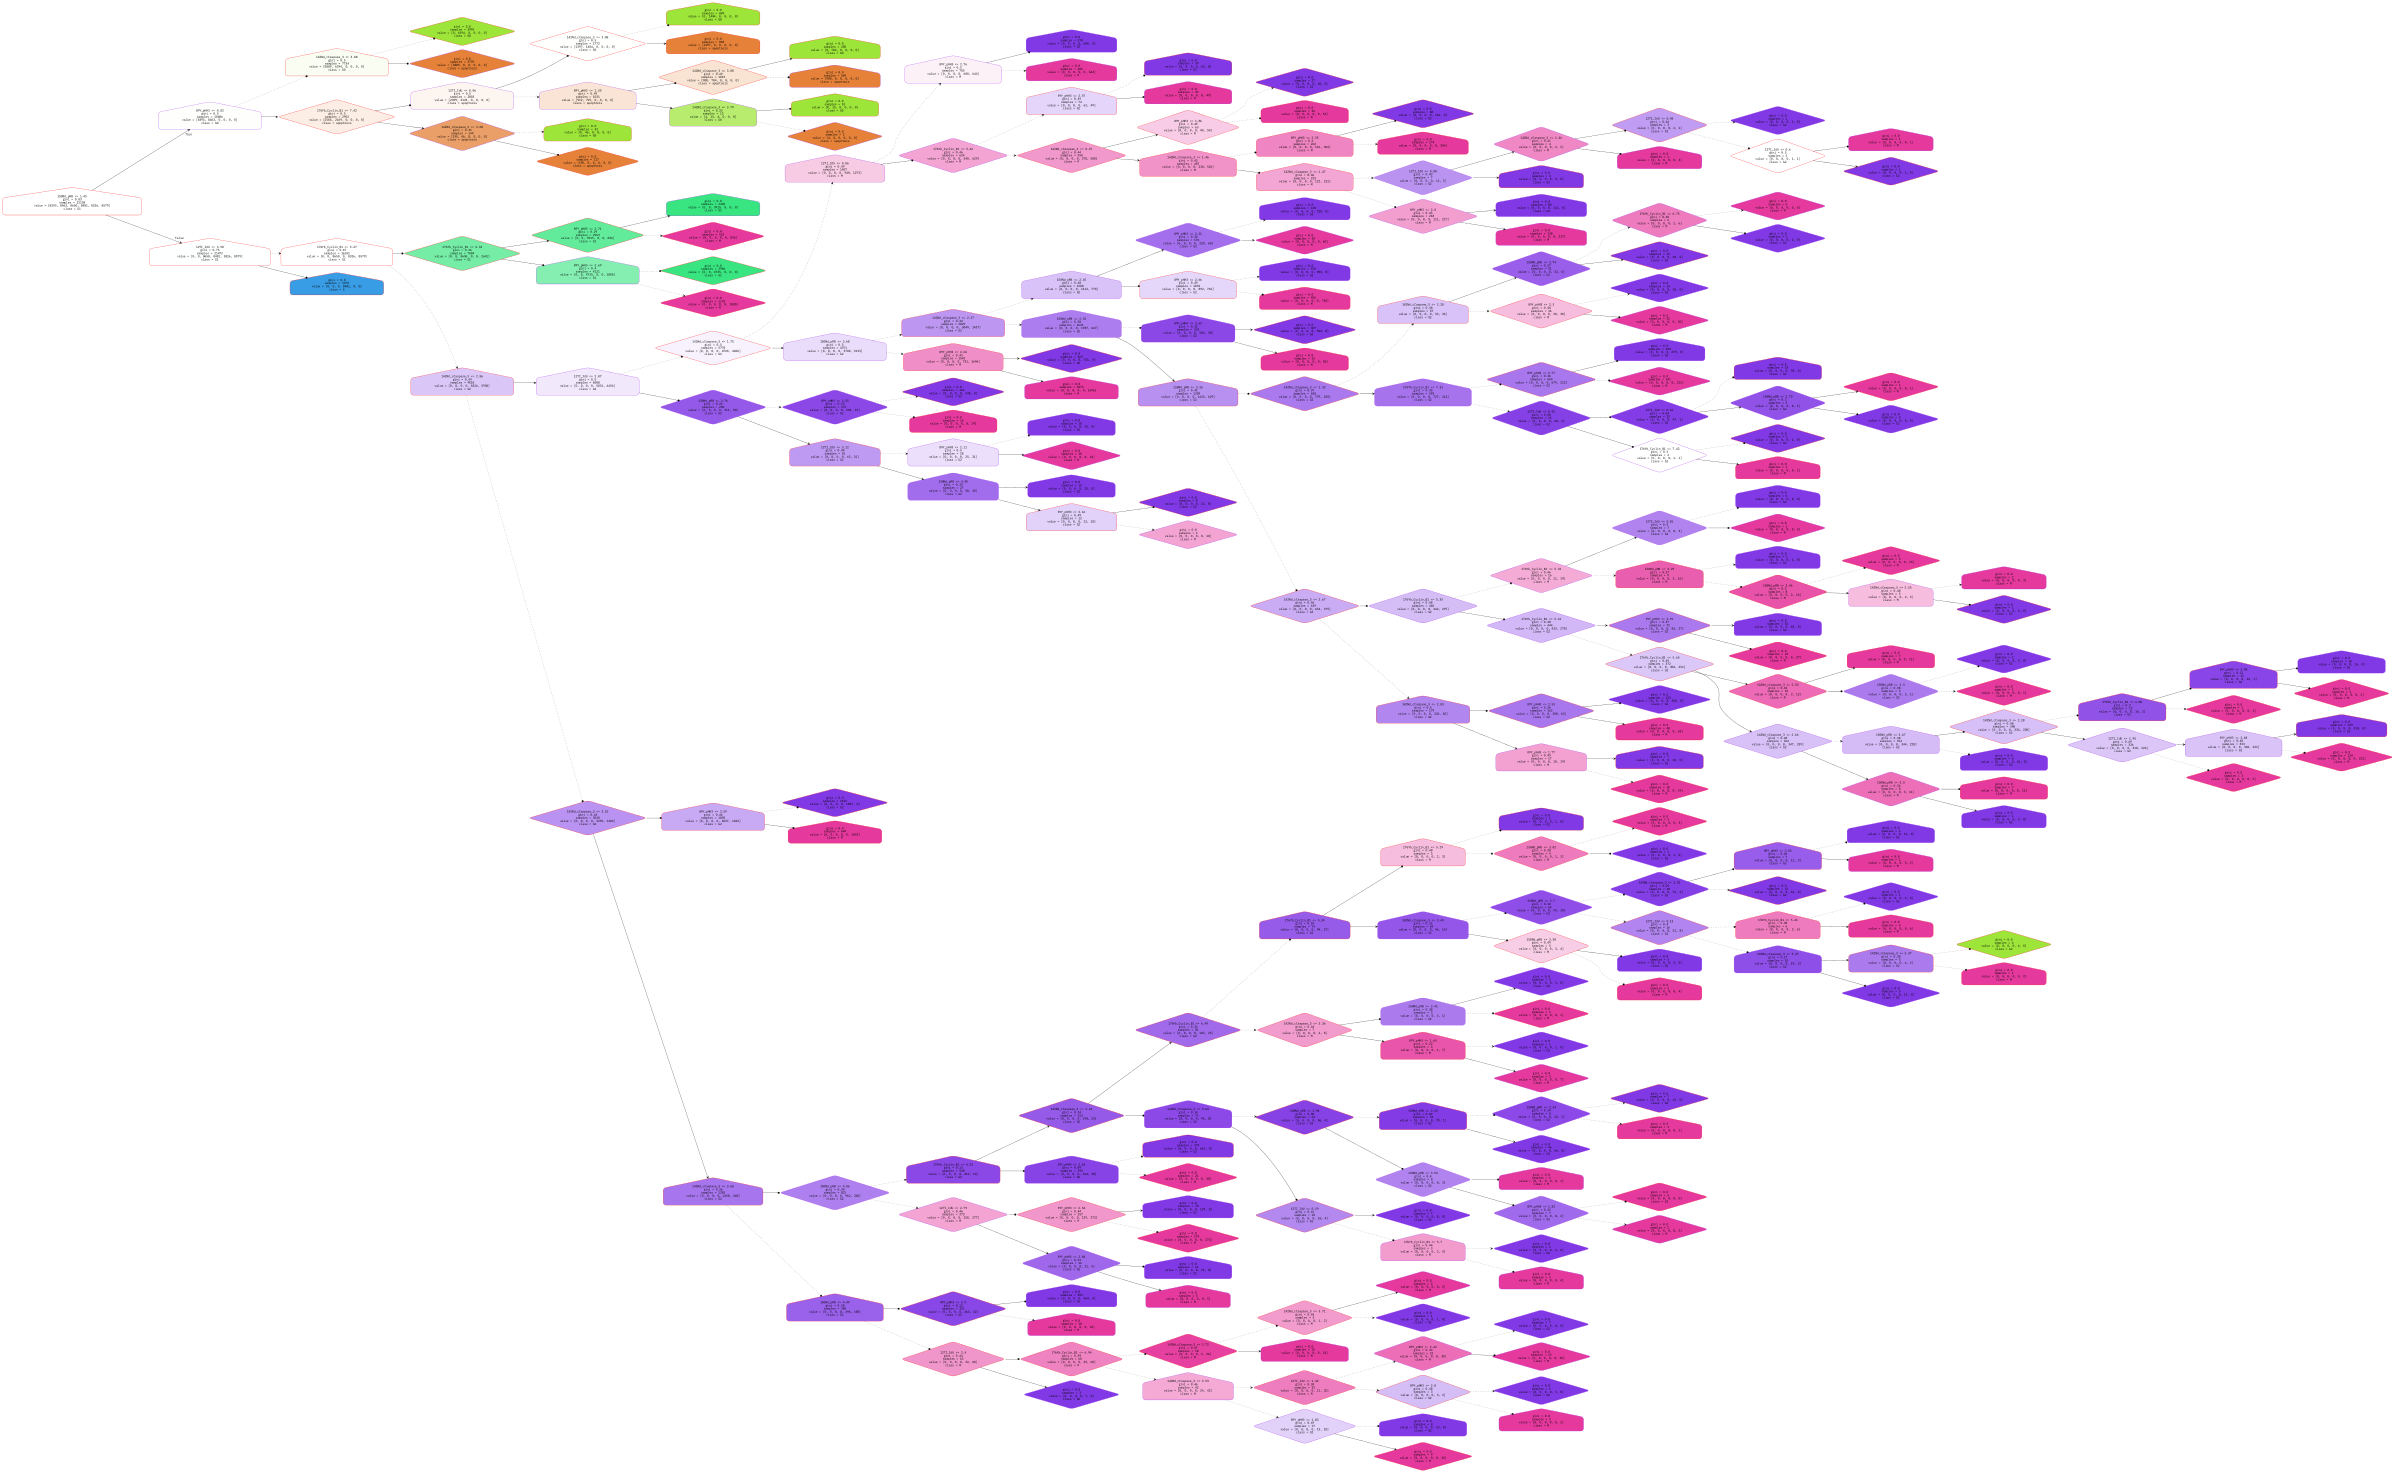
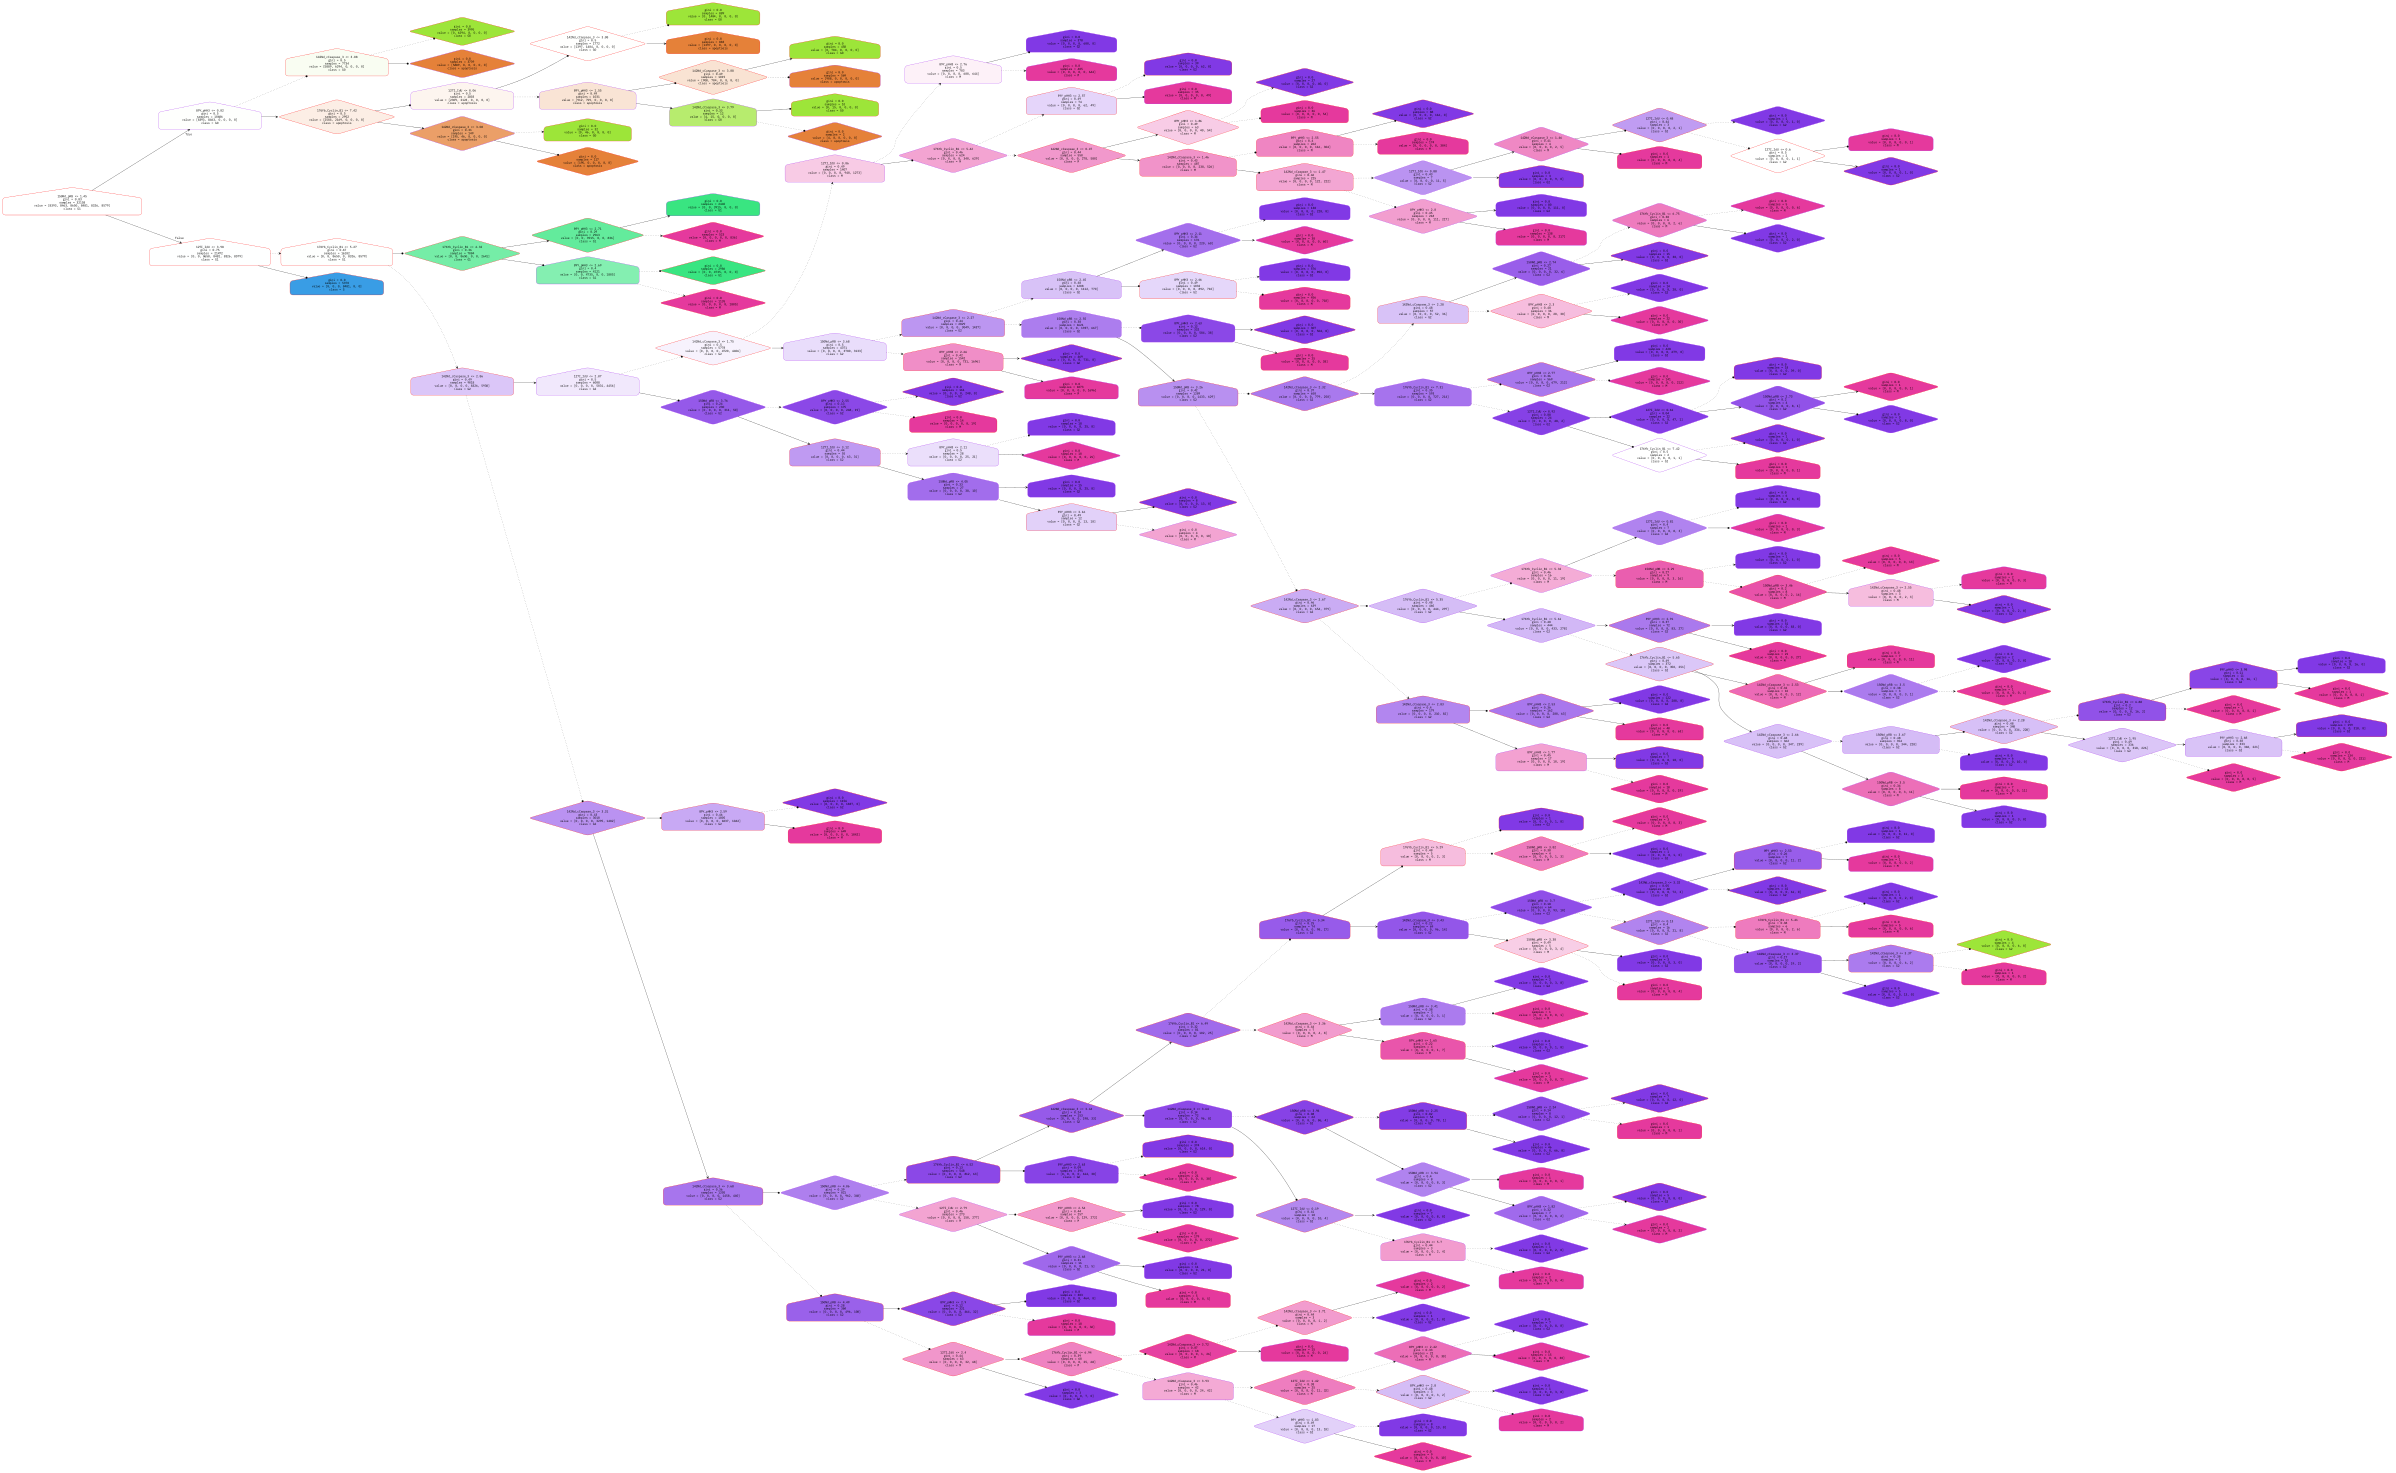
(1660, 159) -> (1660, 159)
(1660, 1197) -> (1660, 1197)
(1188, 1297) -> (1188, 1297)
